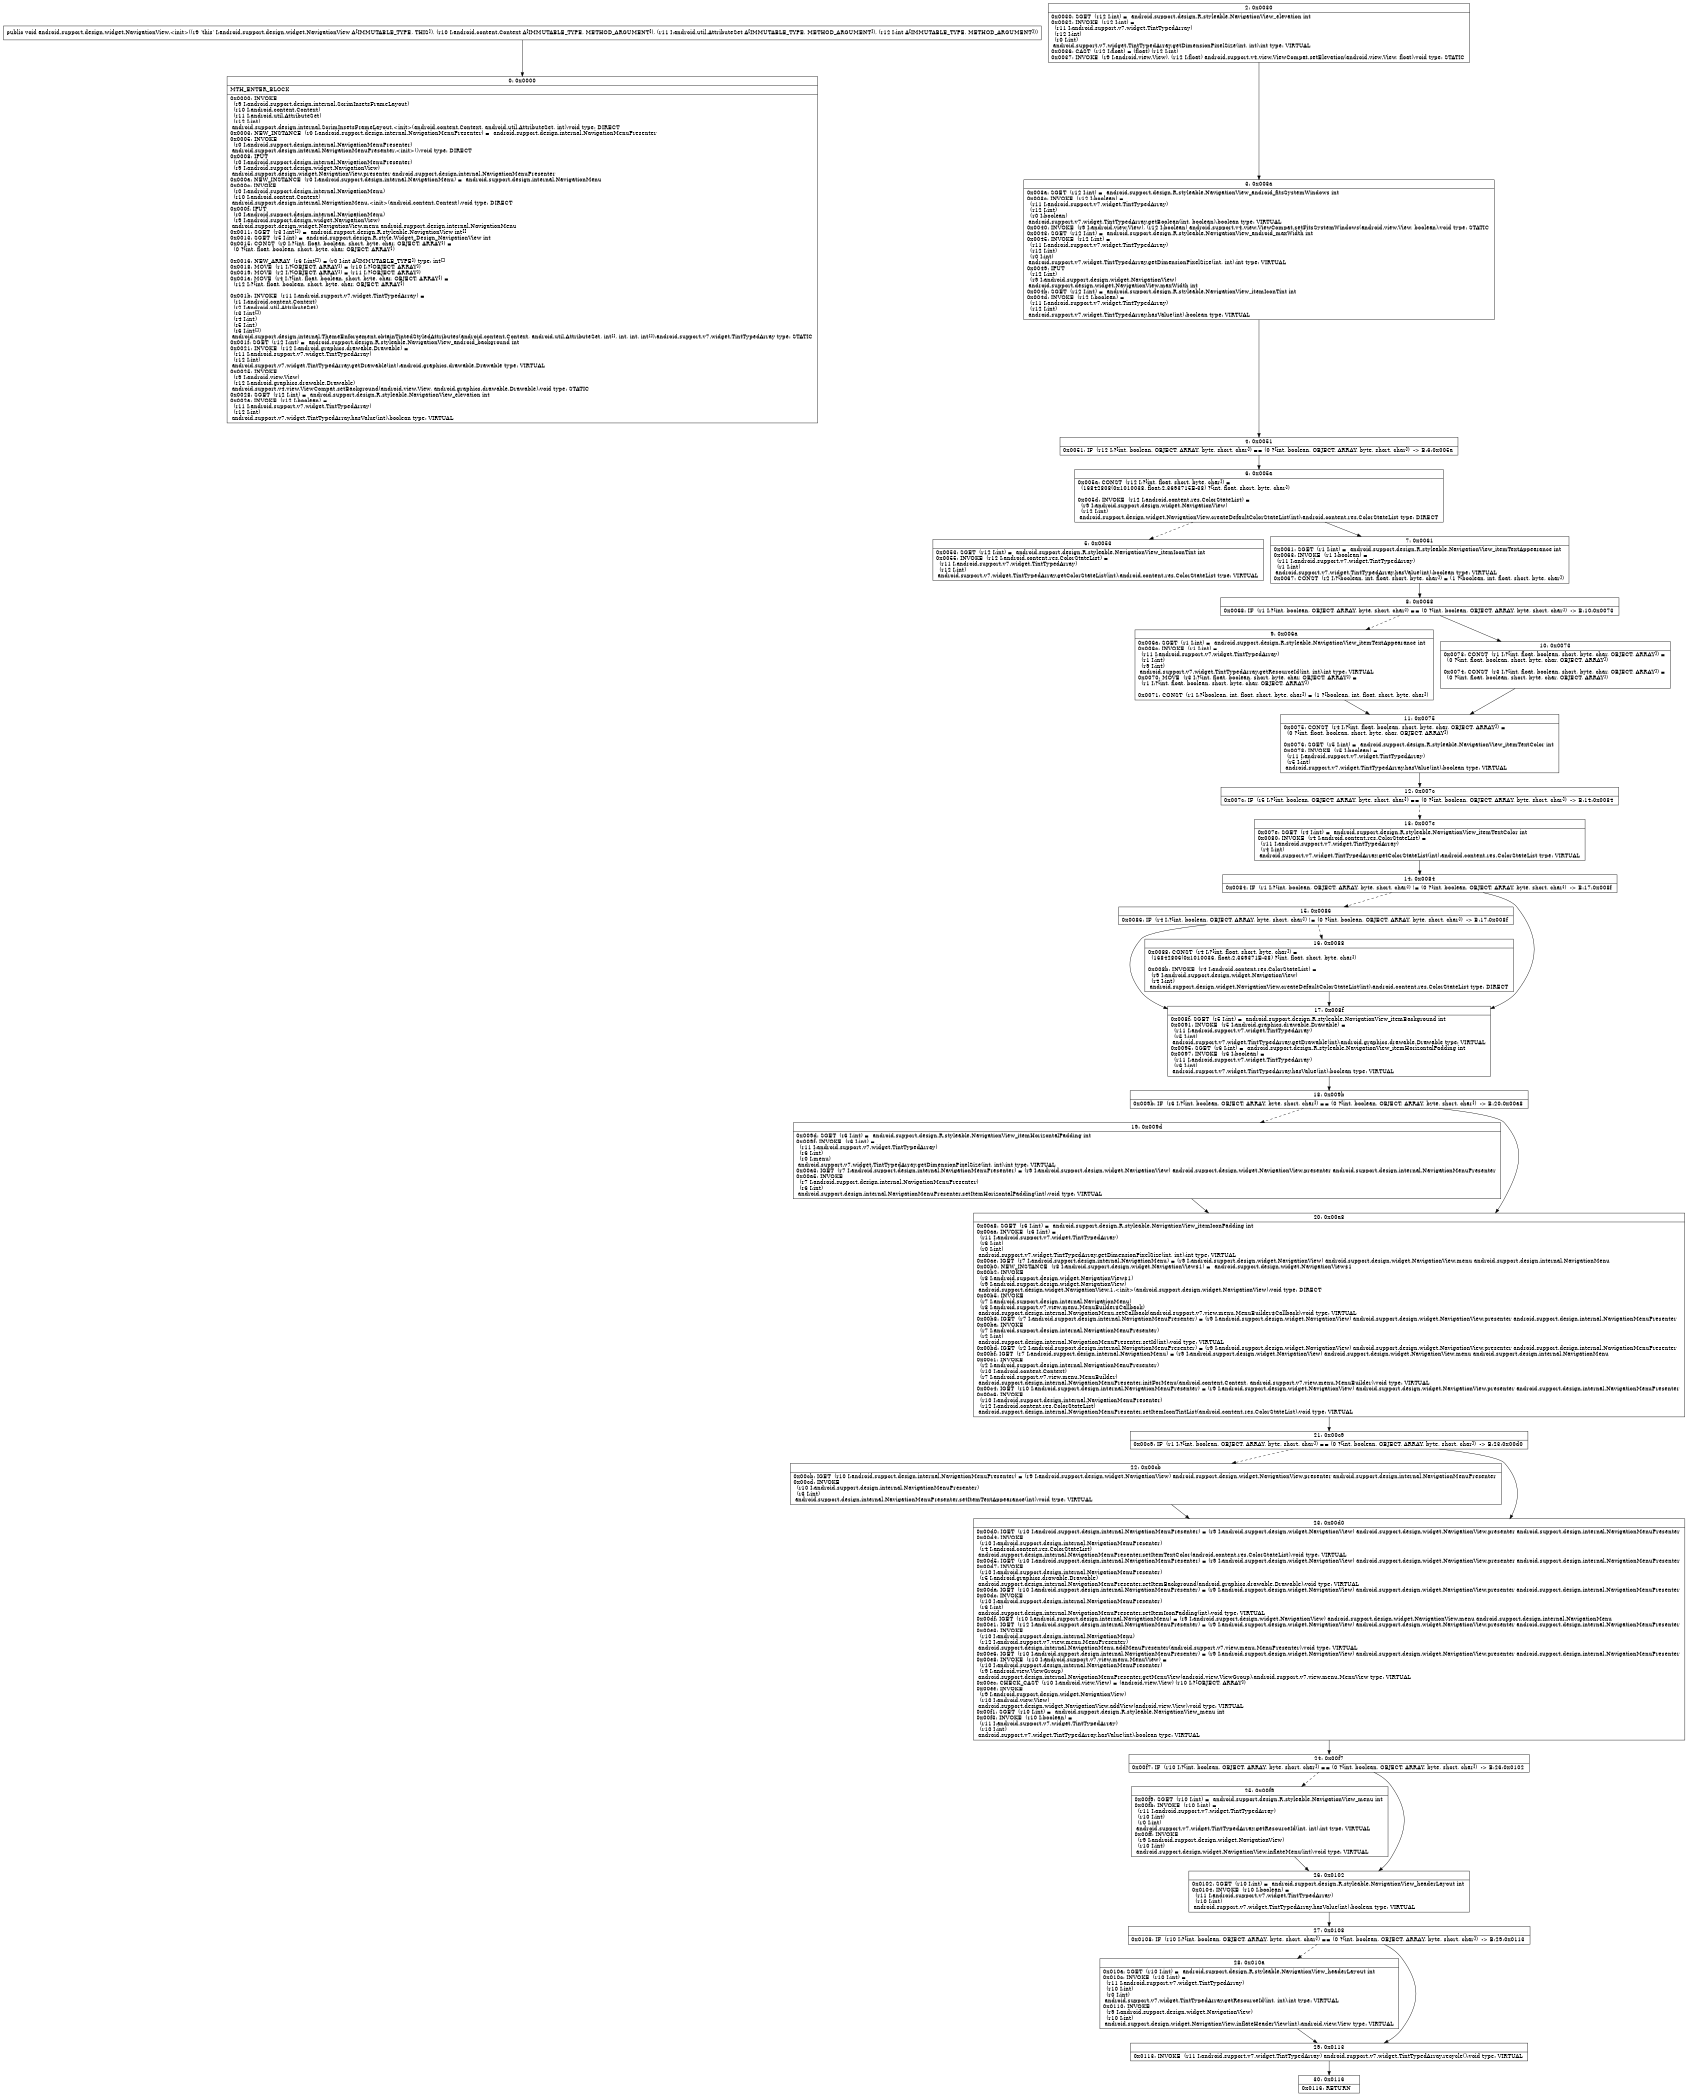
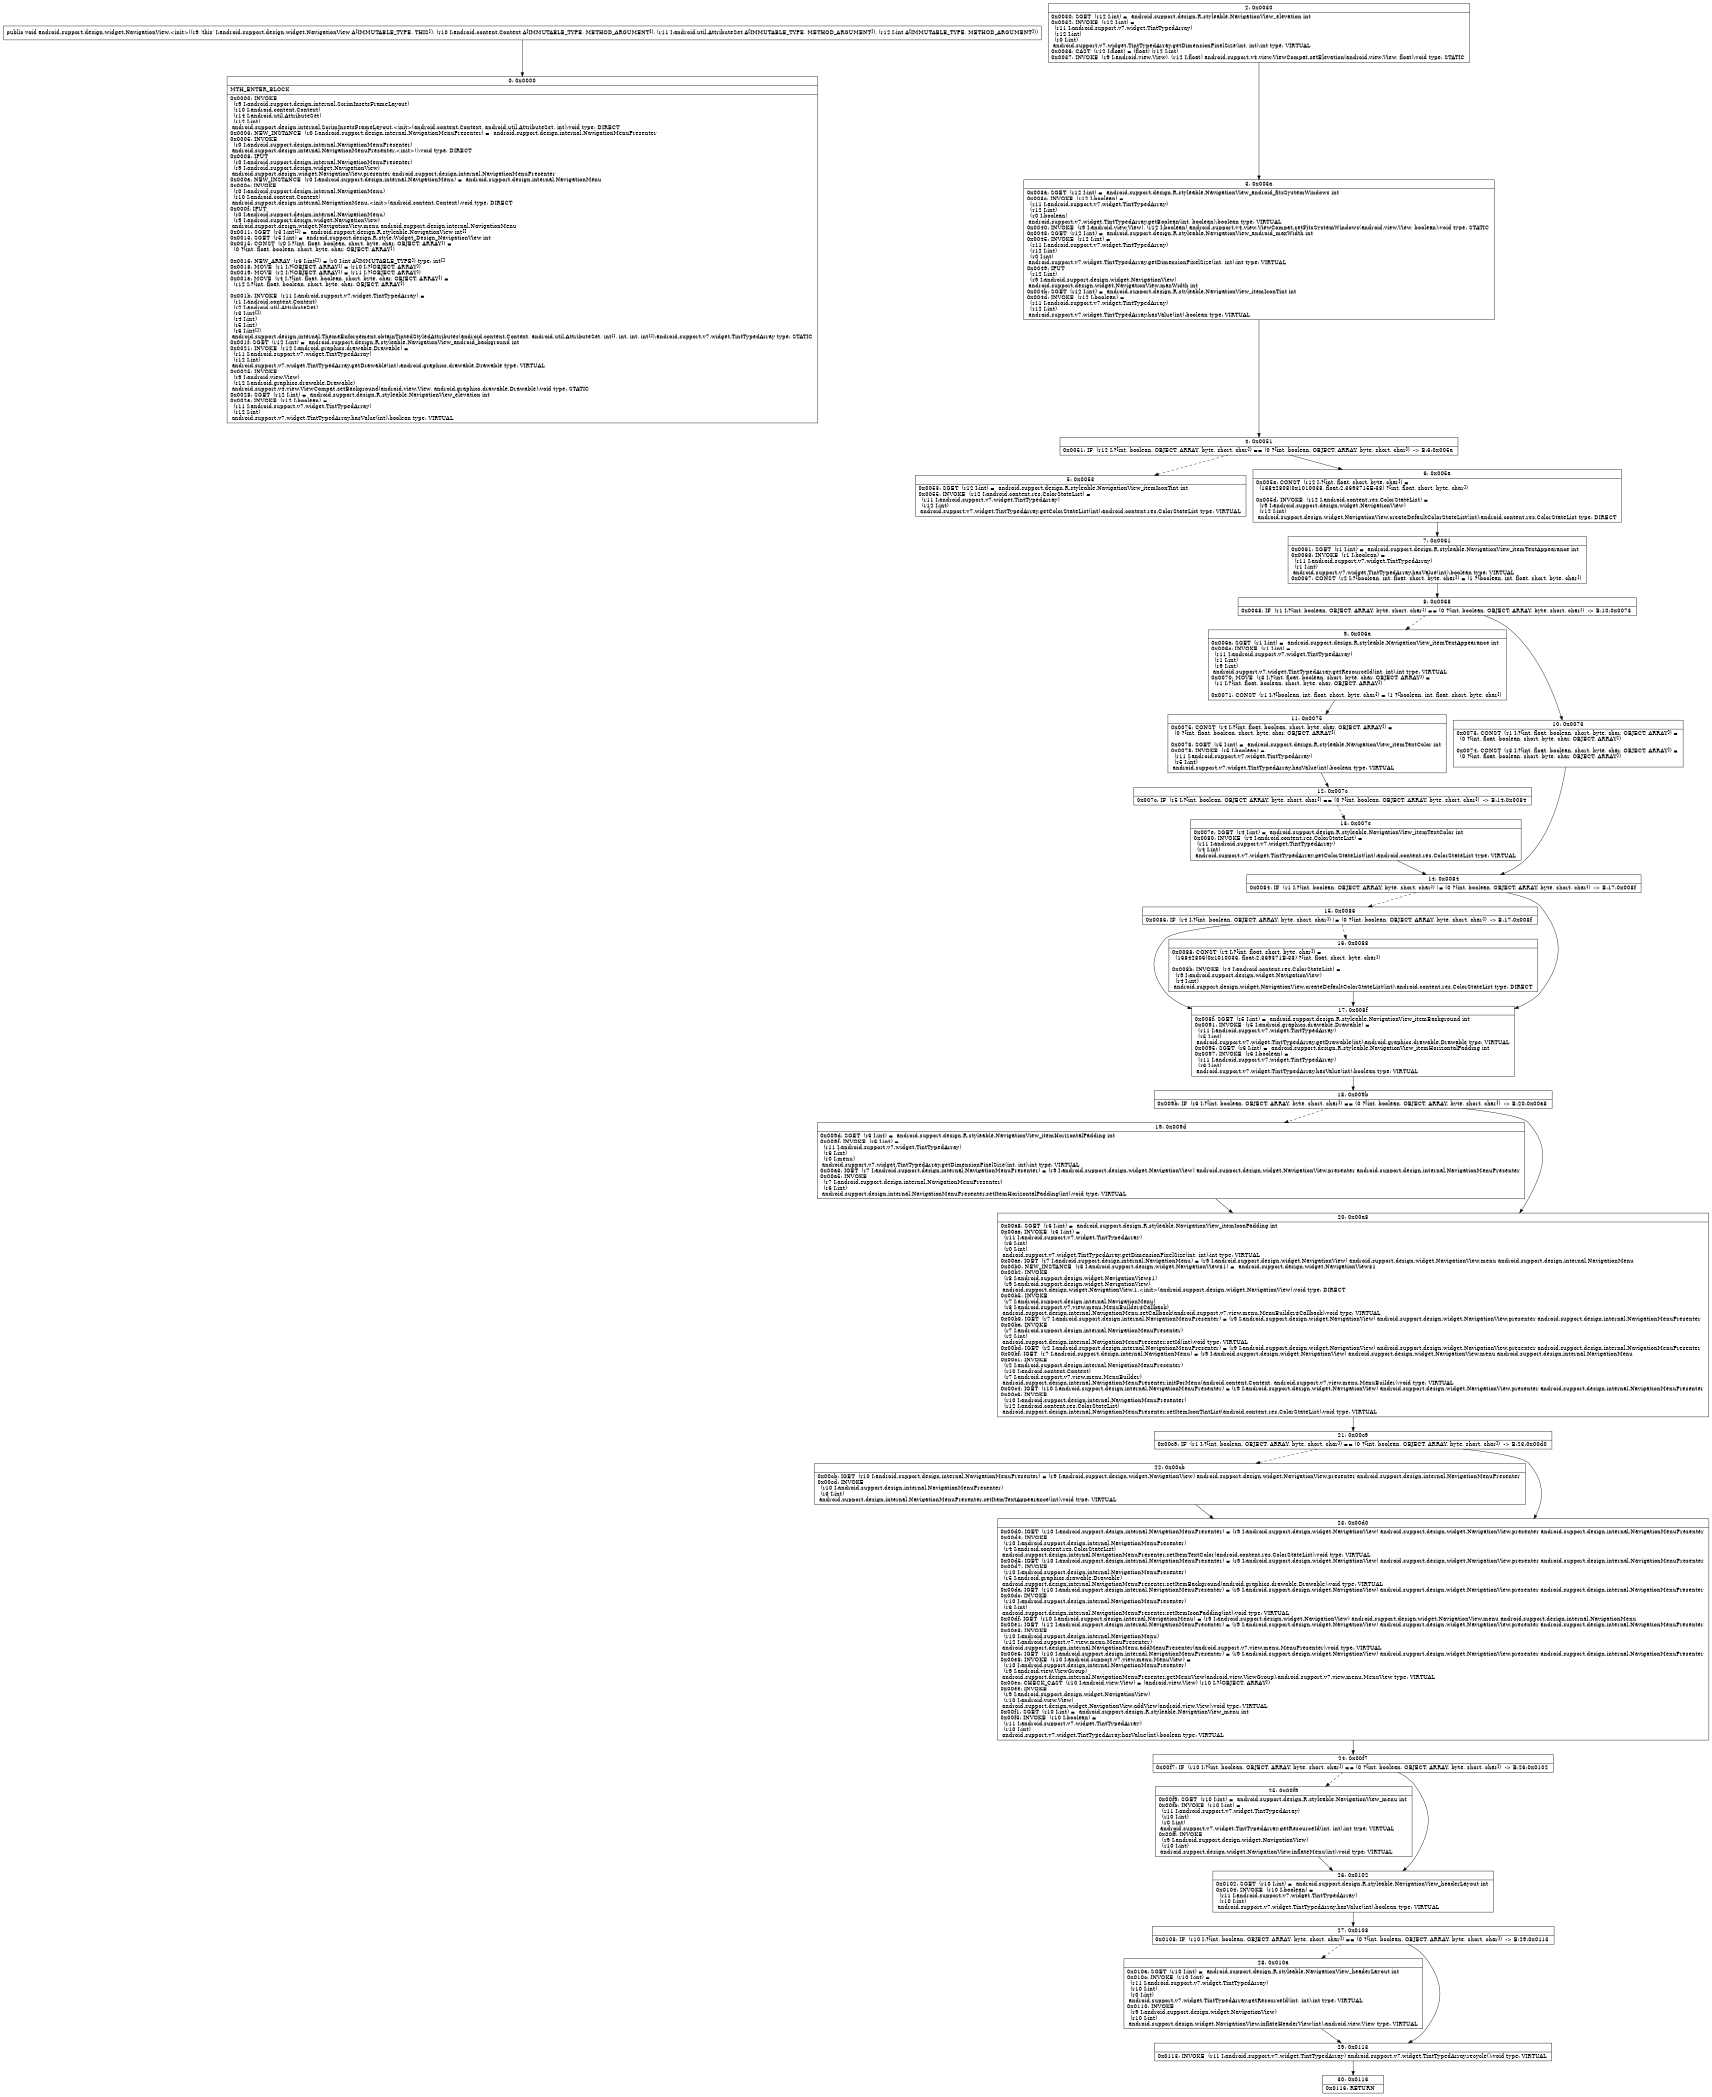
(276, 116) -> (276, 116)
(1173, 530) -> (1193, 465)
(1494, 700) -> (1548, 828)
